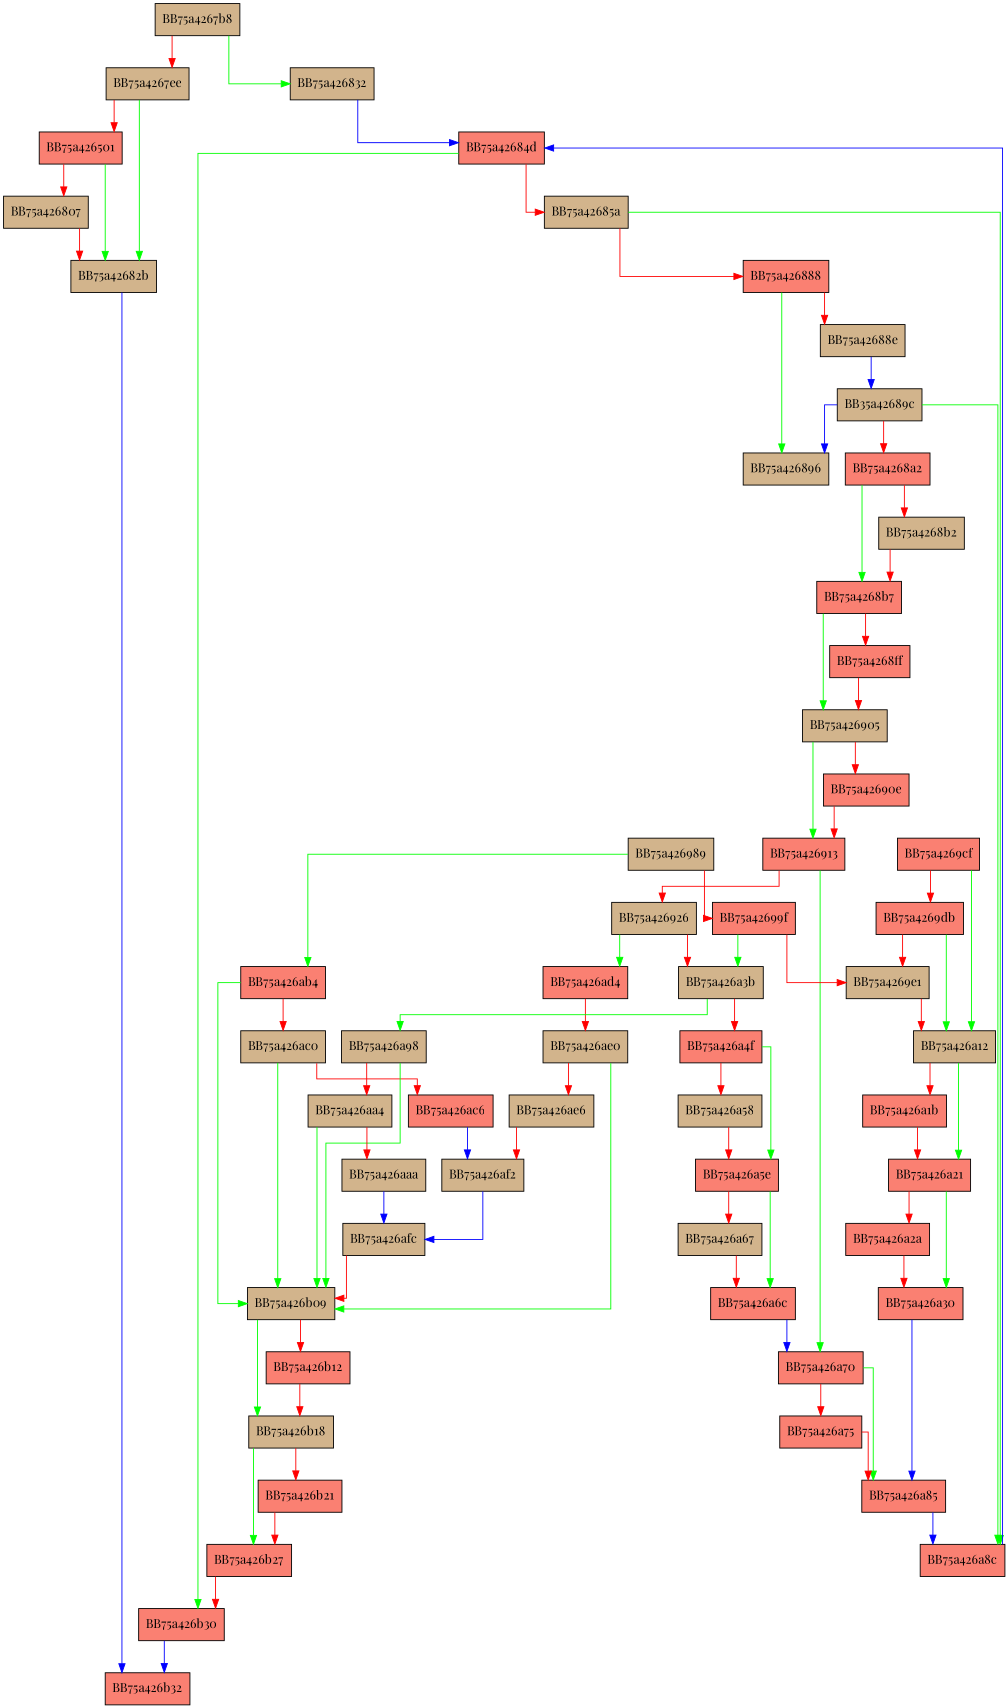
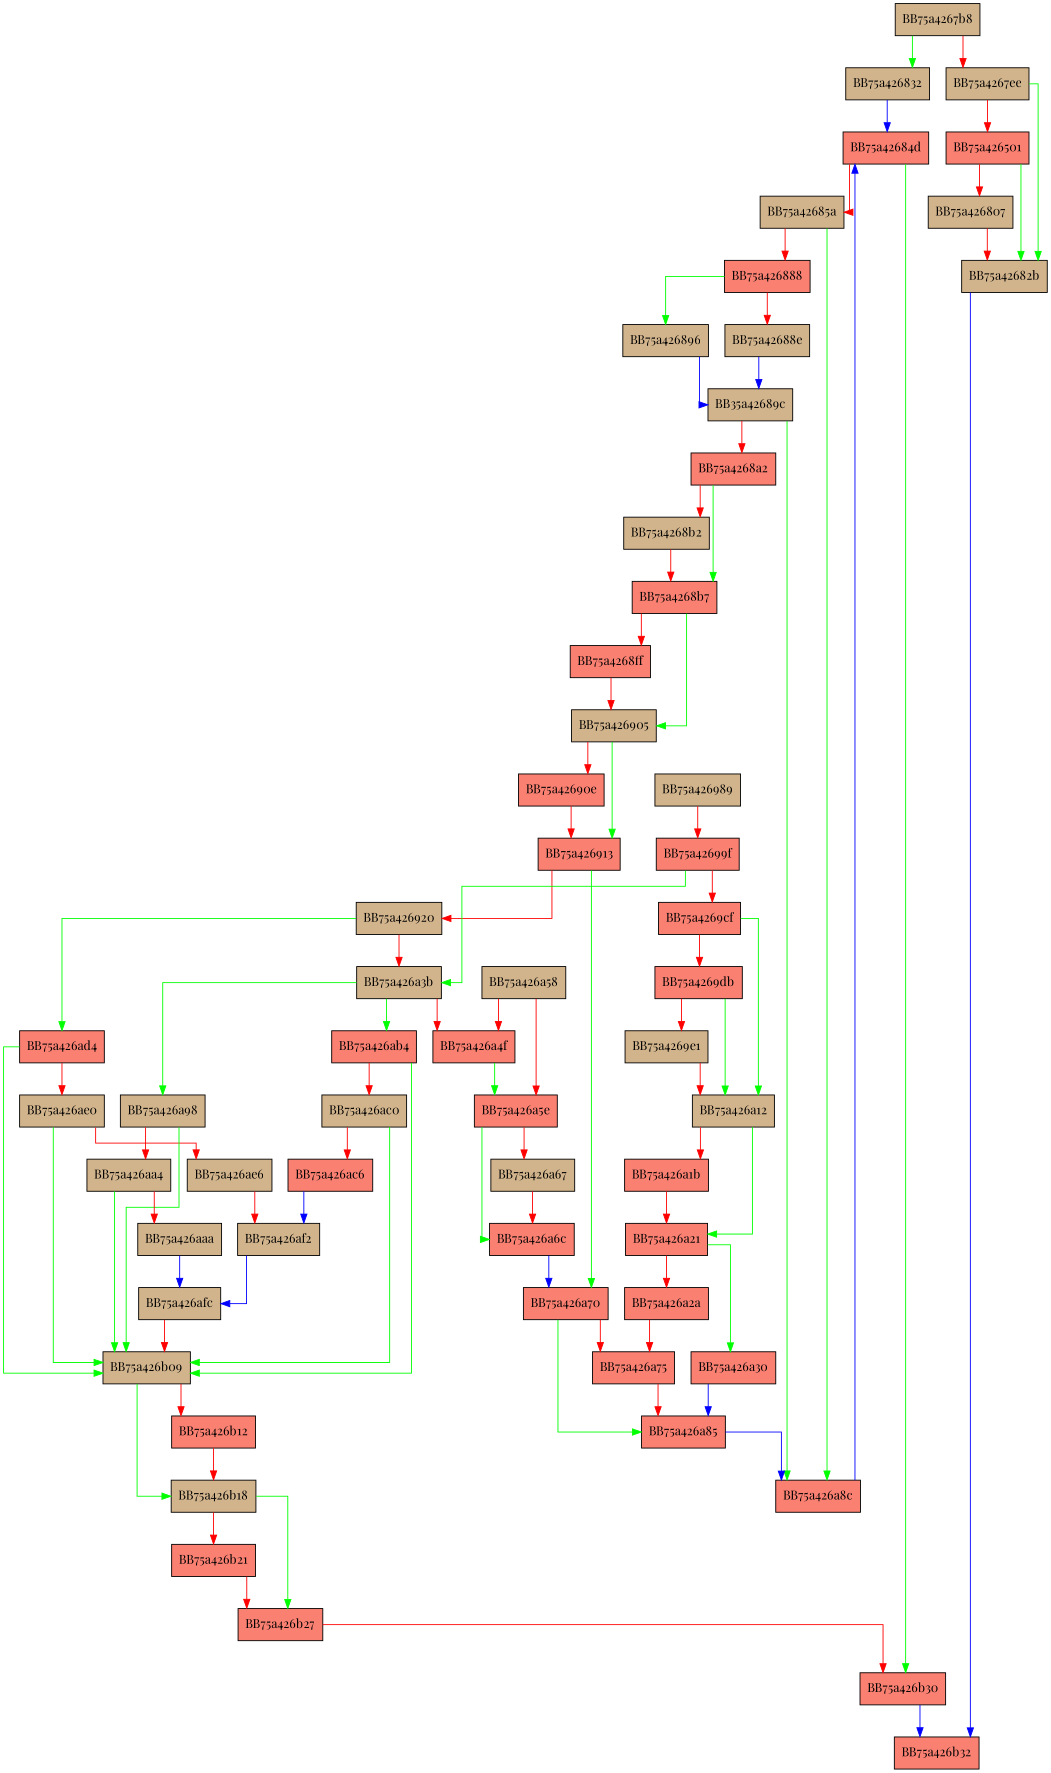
(825, 418) -> (700, 381)
(416, 854) -> (387, 1010)
(654, 918) -> (399, 918)
(788, 983) -> (712, 882)
(721, 1074) -> (498, 1010)
none -> (4, 1247)
(904, 1267) -> (650, 1331)
